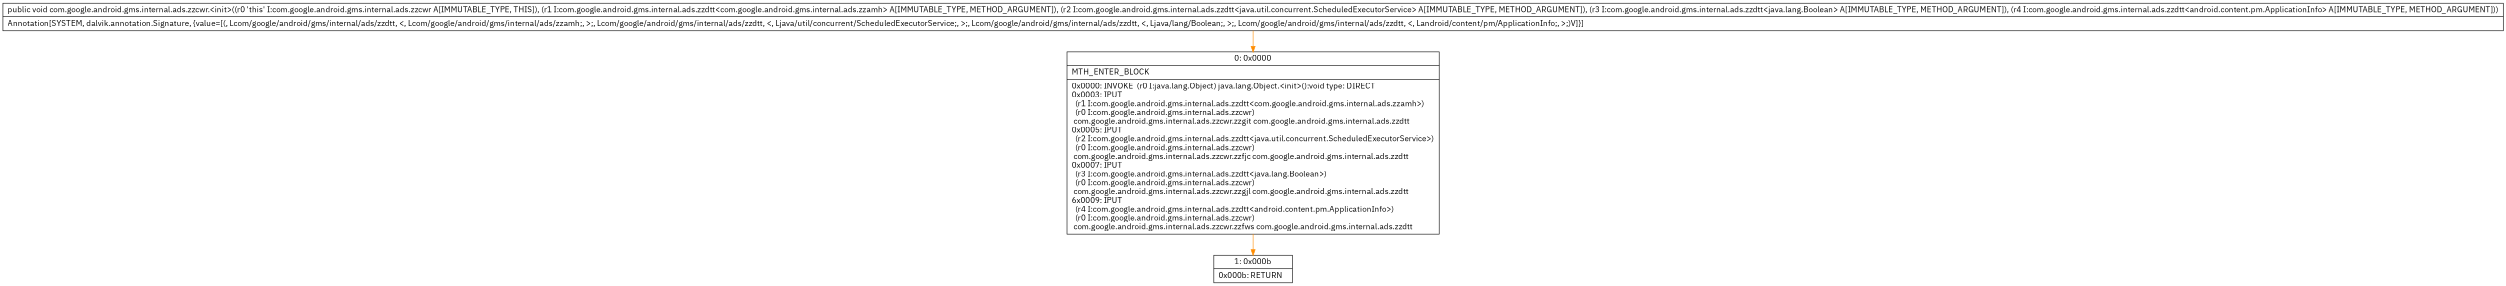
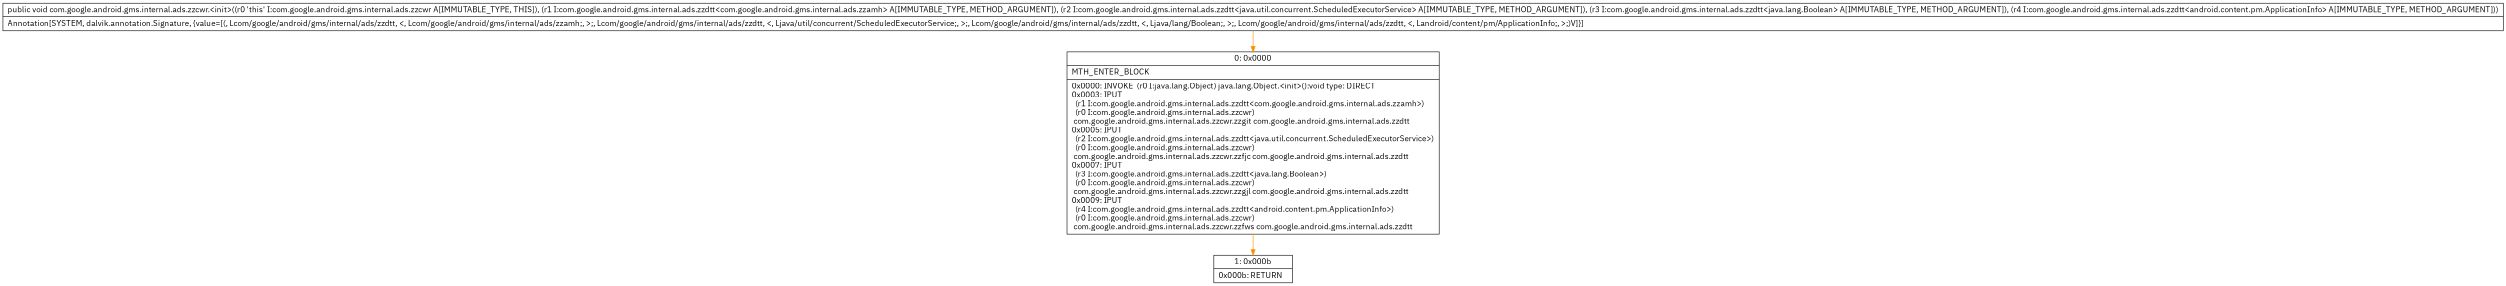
(1099, 200) -> (1099, 200)
